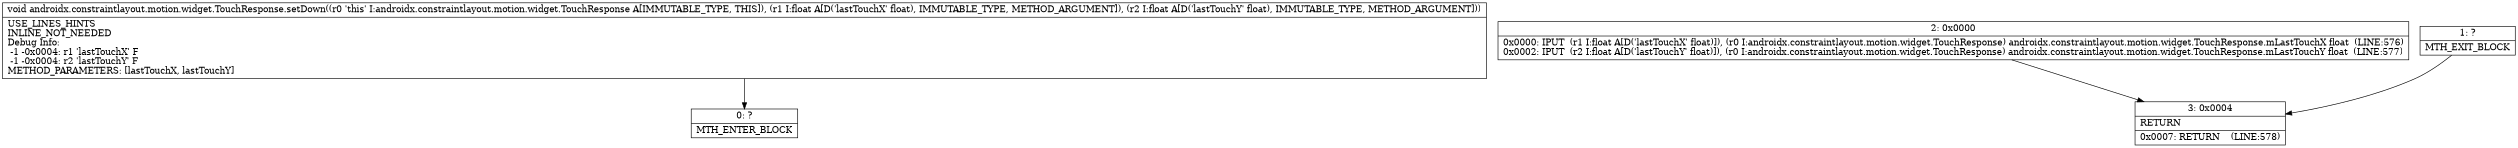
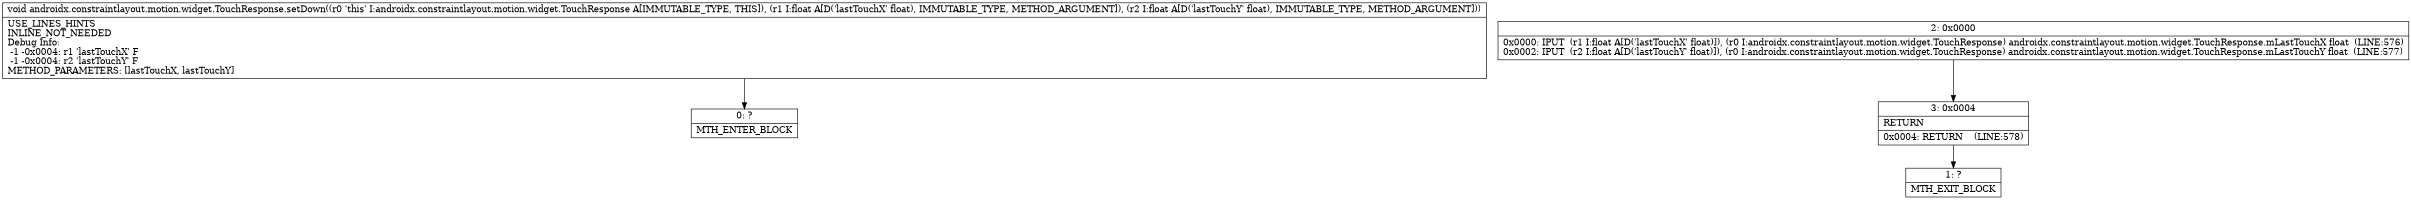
(2375, 93) -> (1953, 153)
(2210, 137) -> (1953, 137)
